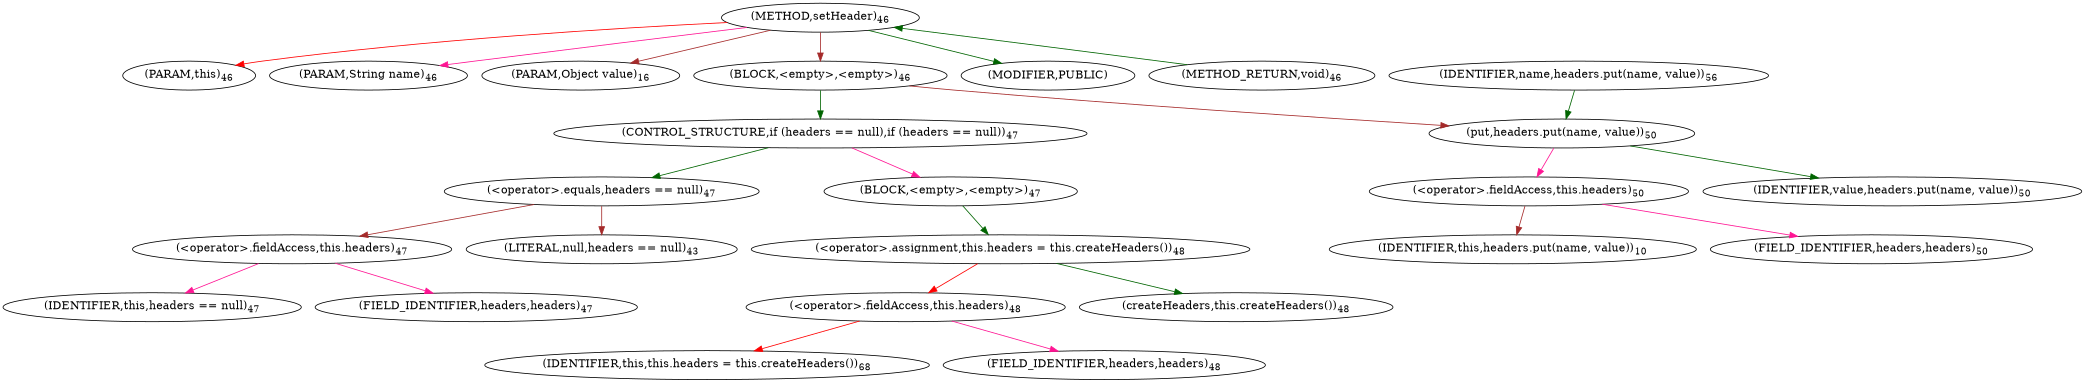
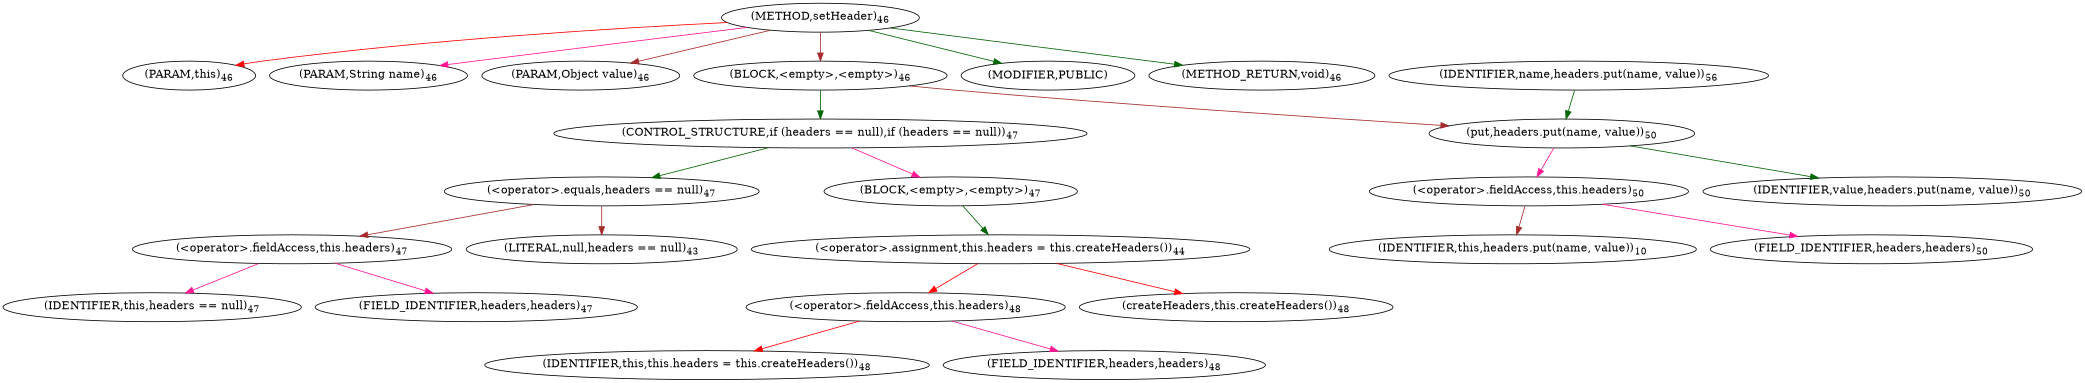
(1045, 46) -> (1032, 46)
(644, 74) -> (644, 74)
(1179, 248) -> (1179, 248)
(1116, 278) -> (1116, 278)
(865, 364) -> (865, 364)
